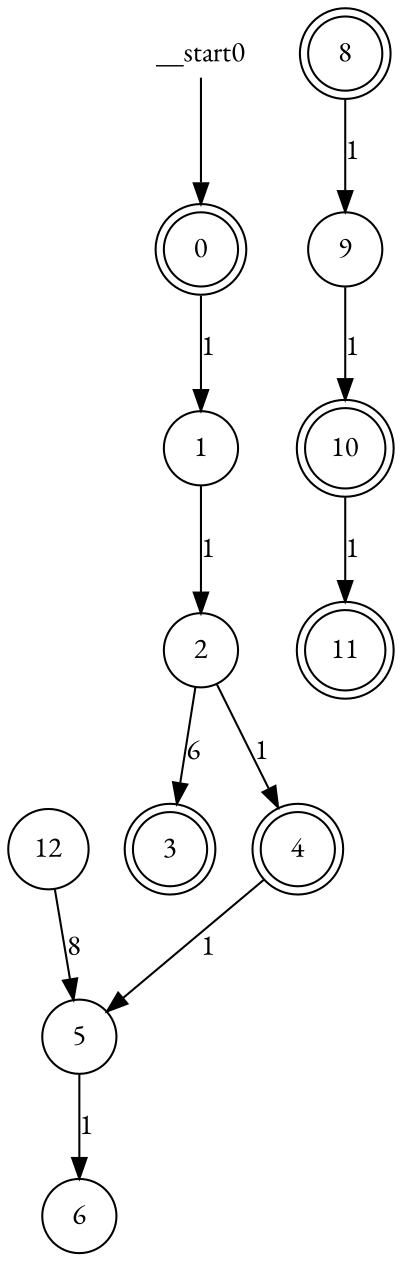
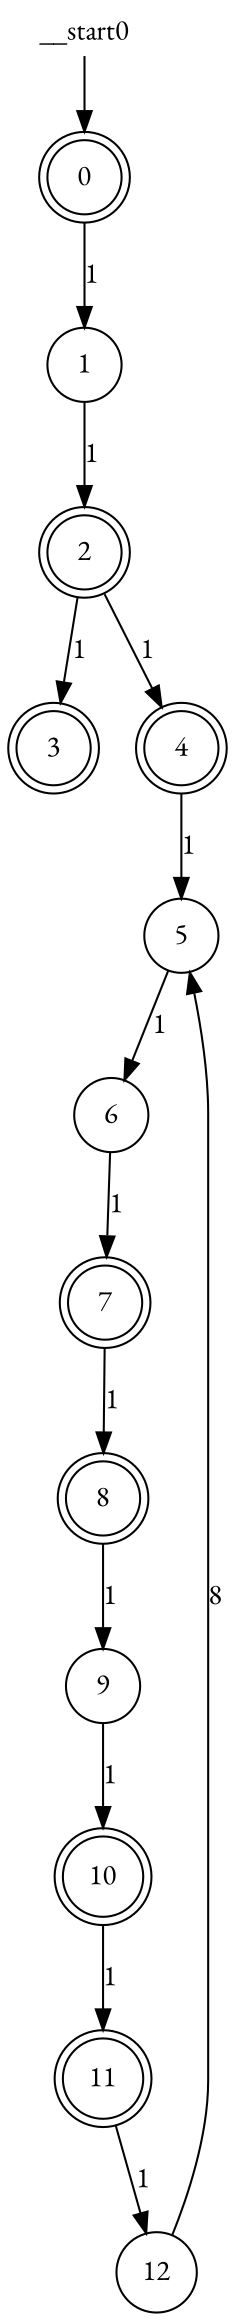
(201, 650) -> (85, 552)
(194, 751) -> (79, 650)
none -> (105, 1303)
none -> (128, 2169)
